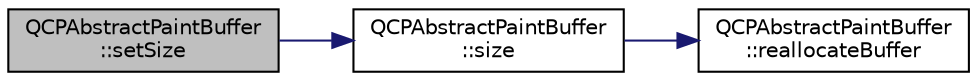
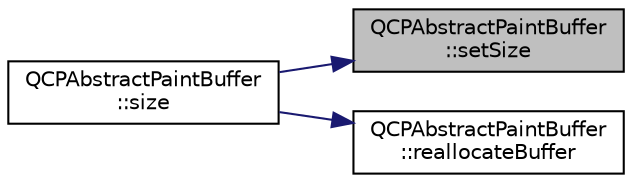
(306, 41) -> (306, 68)
